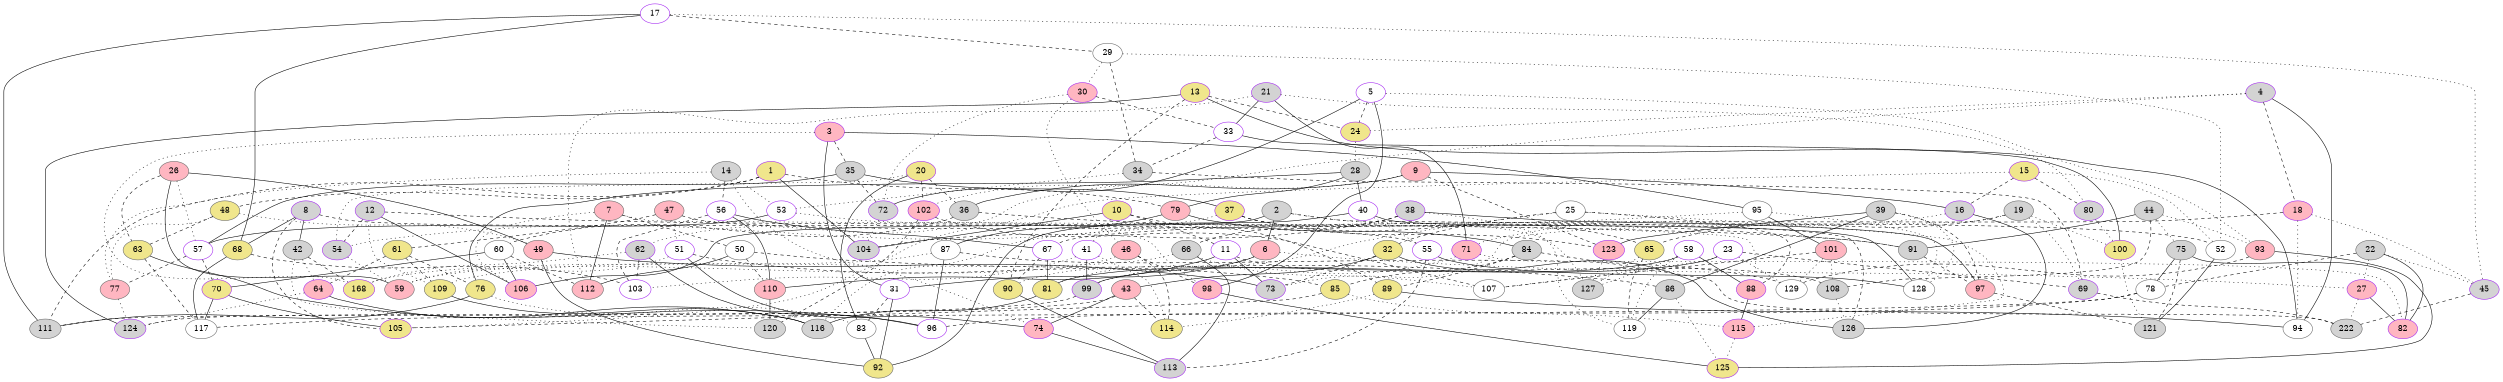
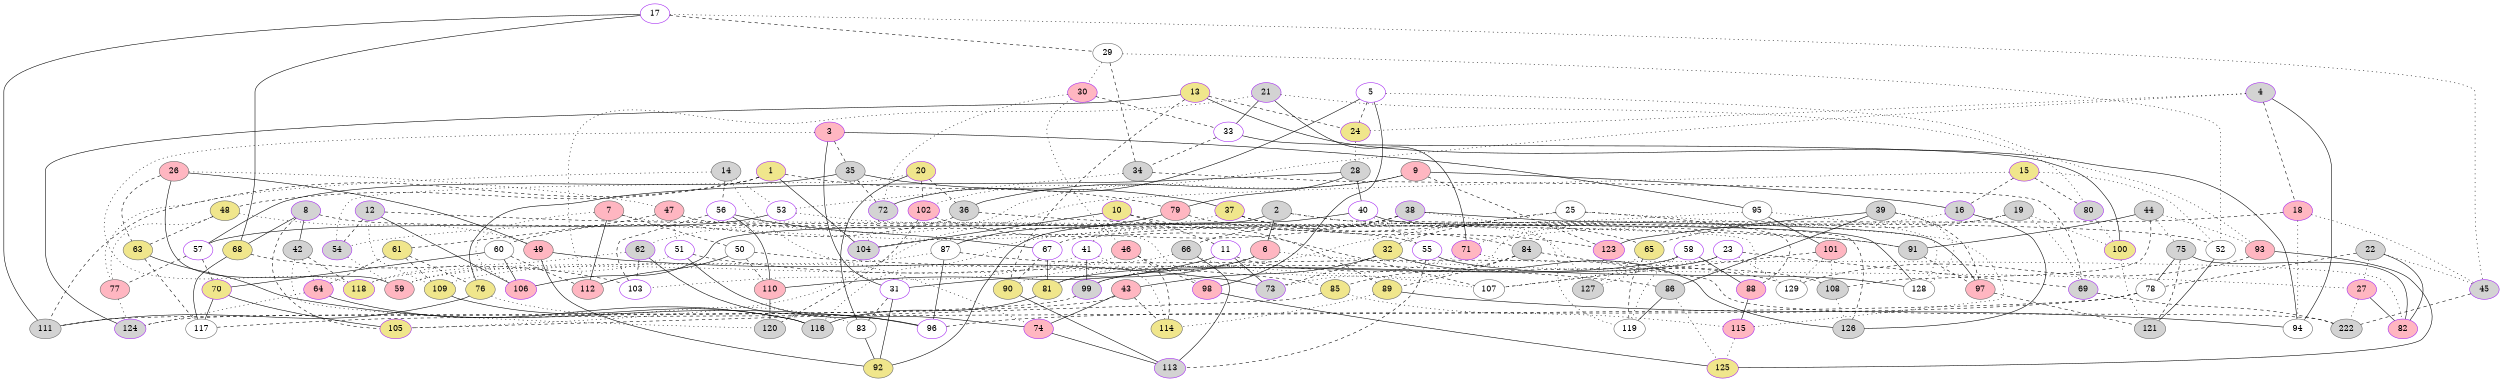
(186, 211) -> (388, 178)
(1351, 231) -> (1351, 231)
(359, 289) -> (359, 289)
